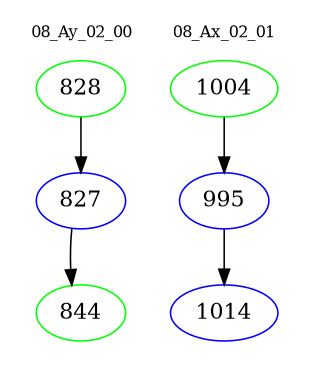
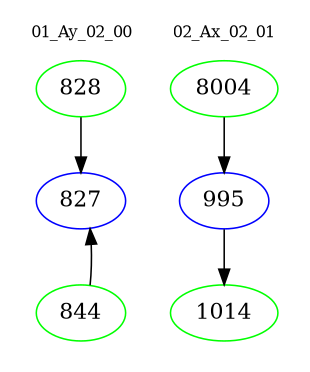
(82, 33) -> (82, 33)
(224, 33) -> (224, 33)
(224, 89) -> (224, 89)
(71, 249) -> (91, 265)
(224, 313) -> (224, 313)
